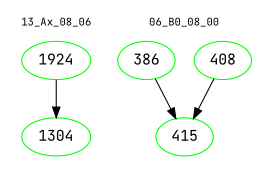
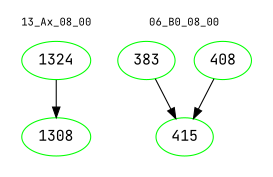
(57, 23) -> (57, 23)
(56, 60) -> (56, 60)
(146, 60) -> (146, 60)
(56, 137) -> (56, 137)
